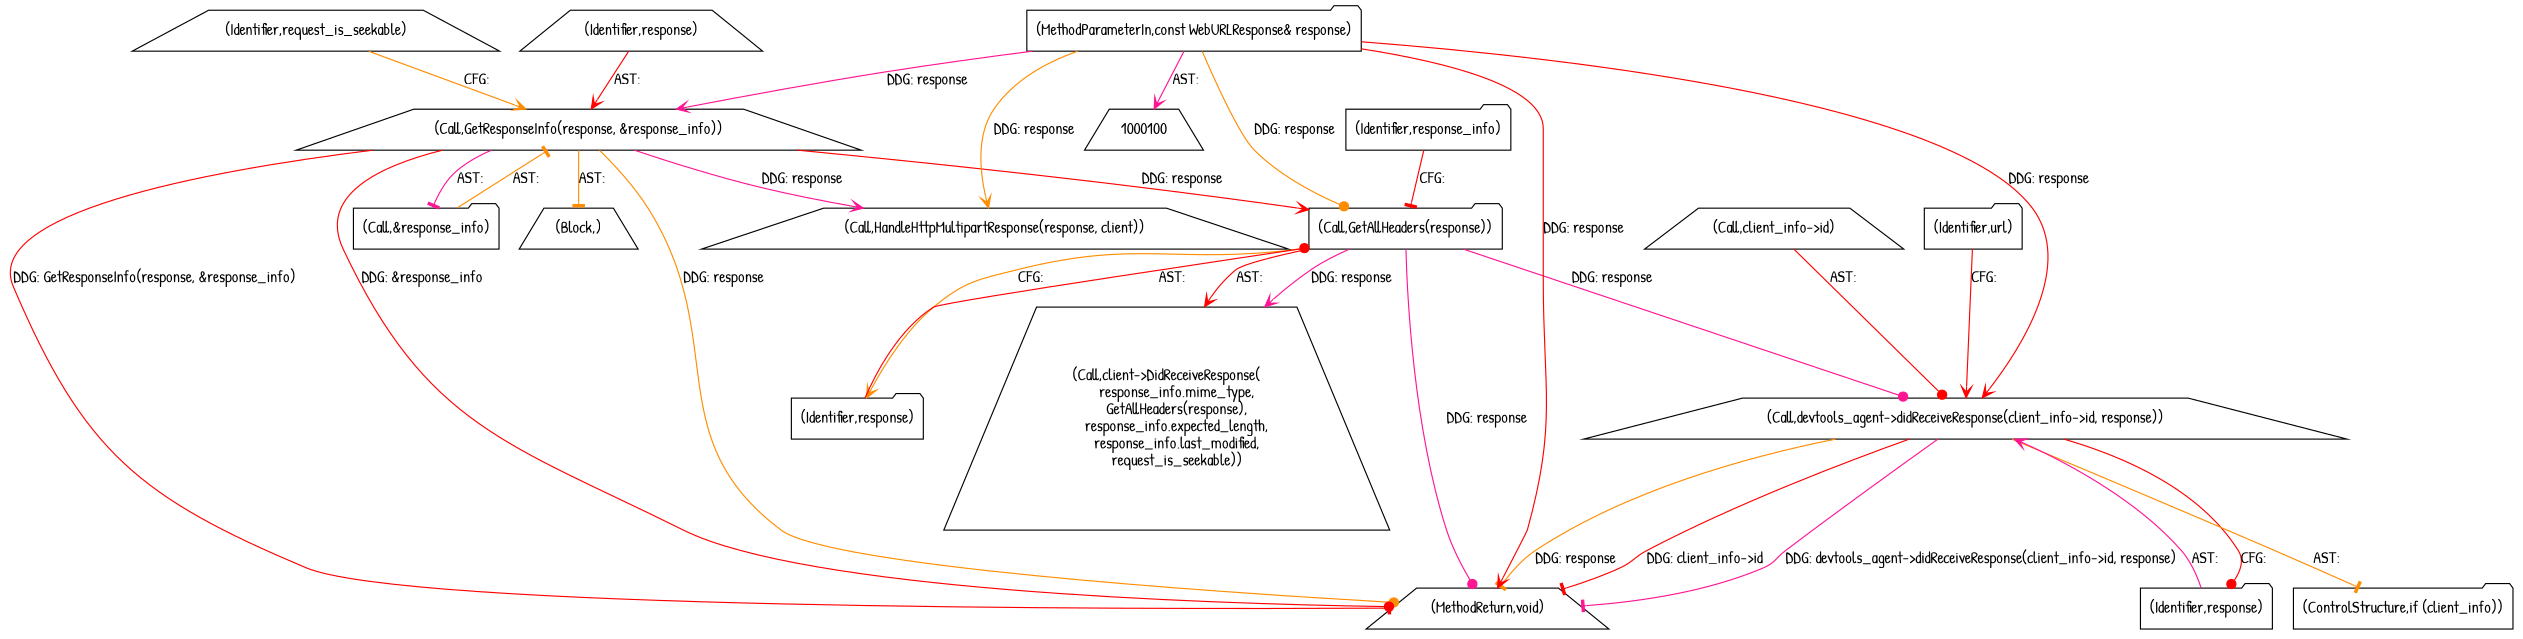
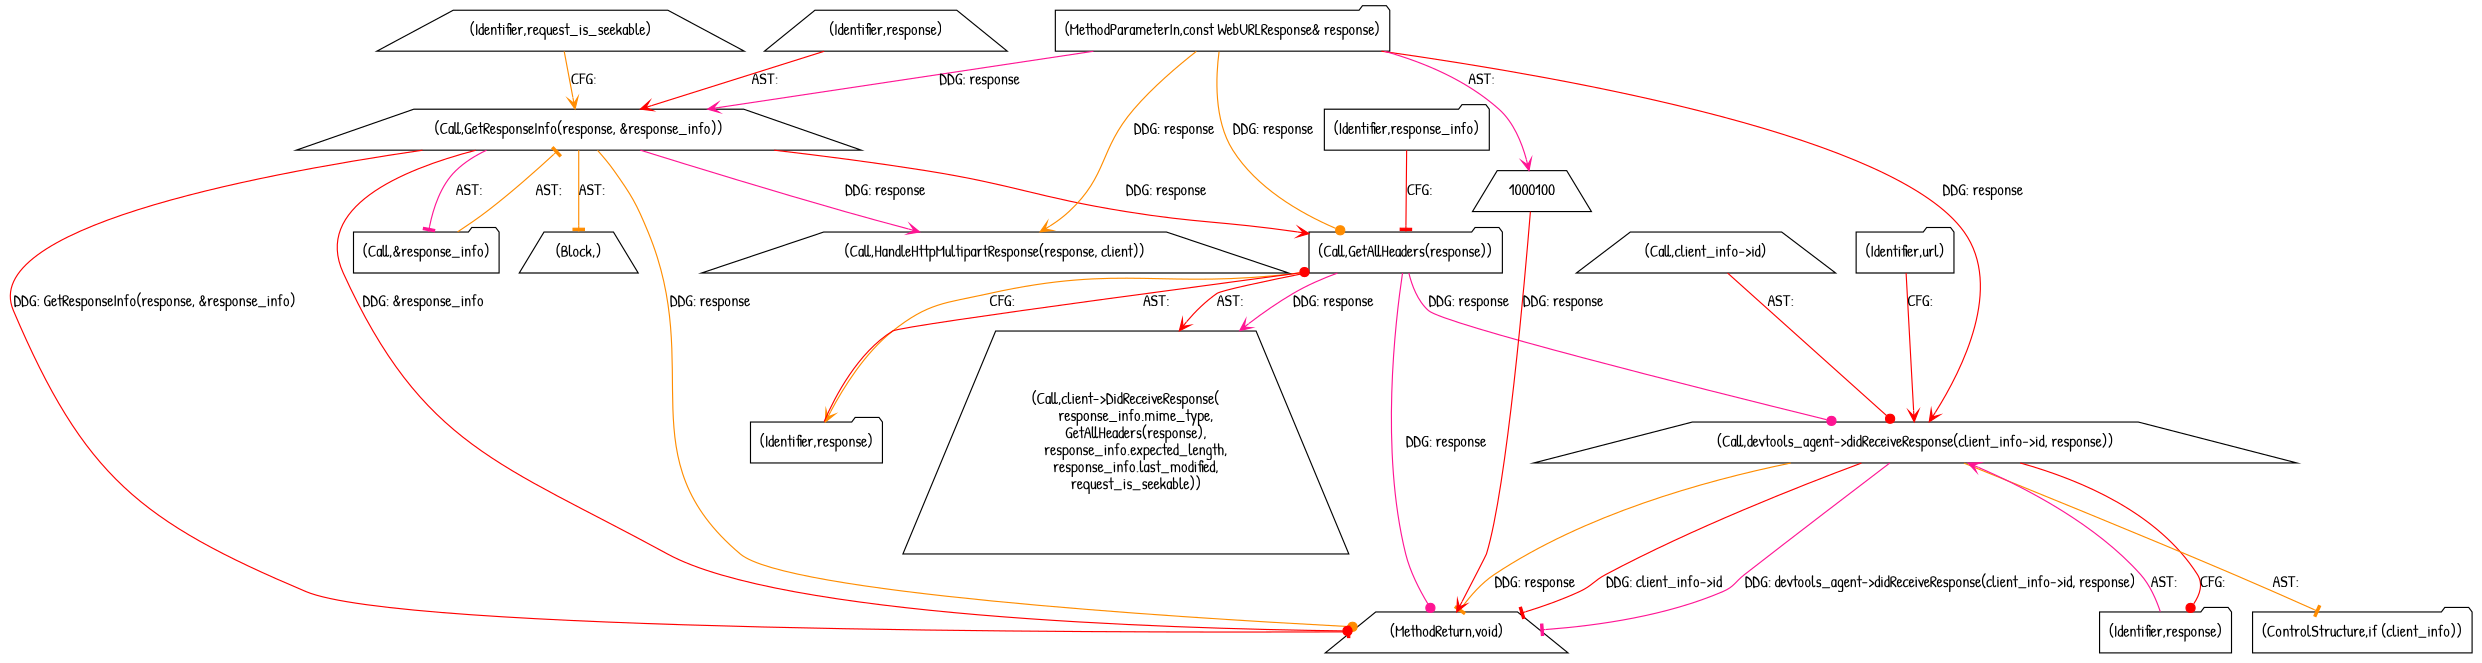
(1543, 253) -> (1511, 410)
